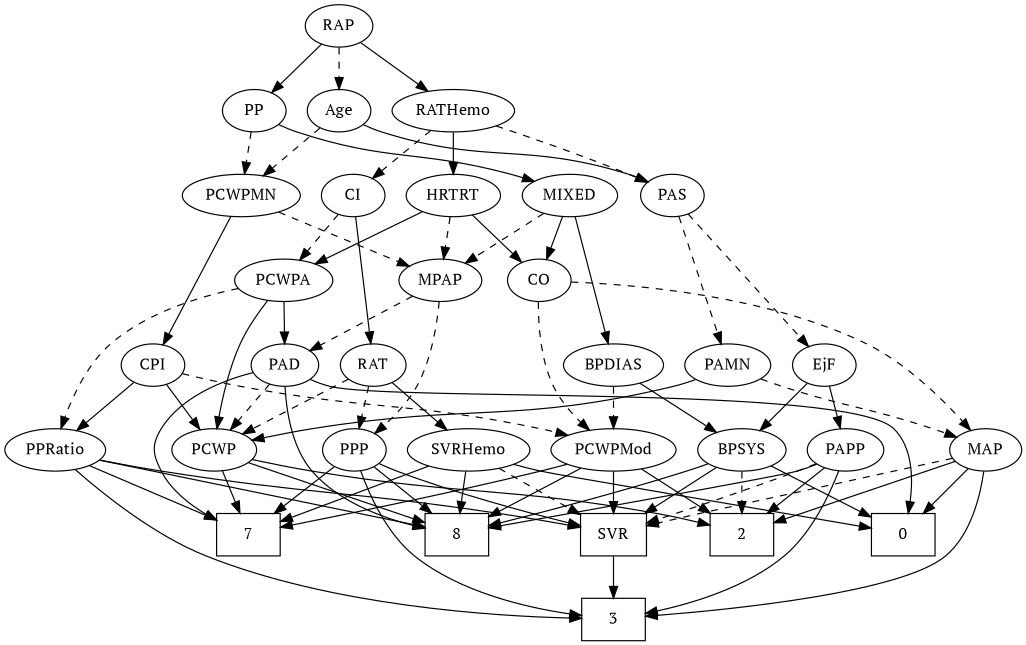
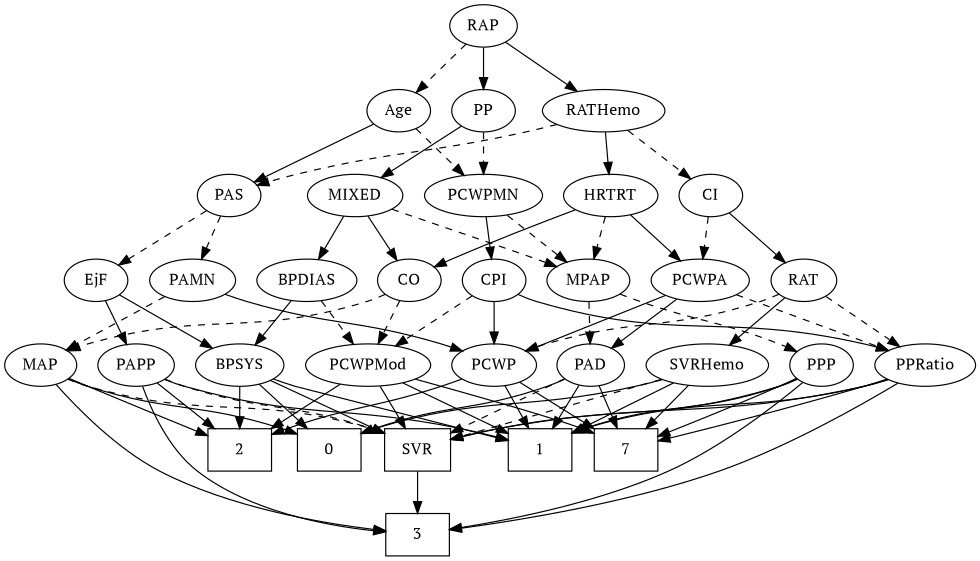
(254, 402) -> (492, 413)
(365, 402) -> (858, 318)
(742, 487) -> (240, 402)
(457, 535) -> (540, 450)
